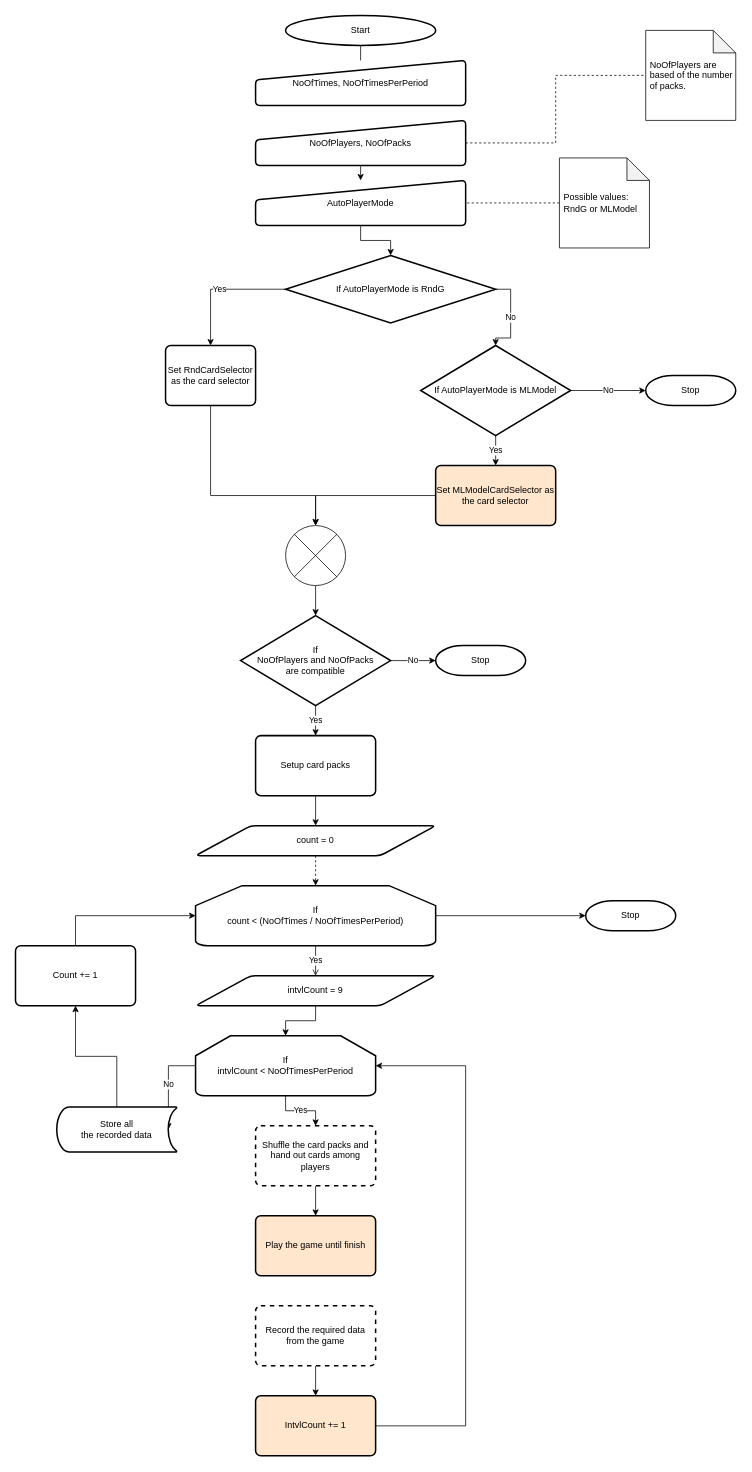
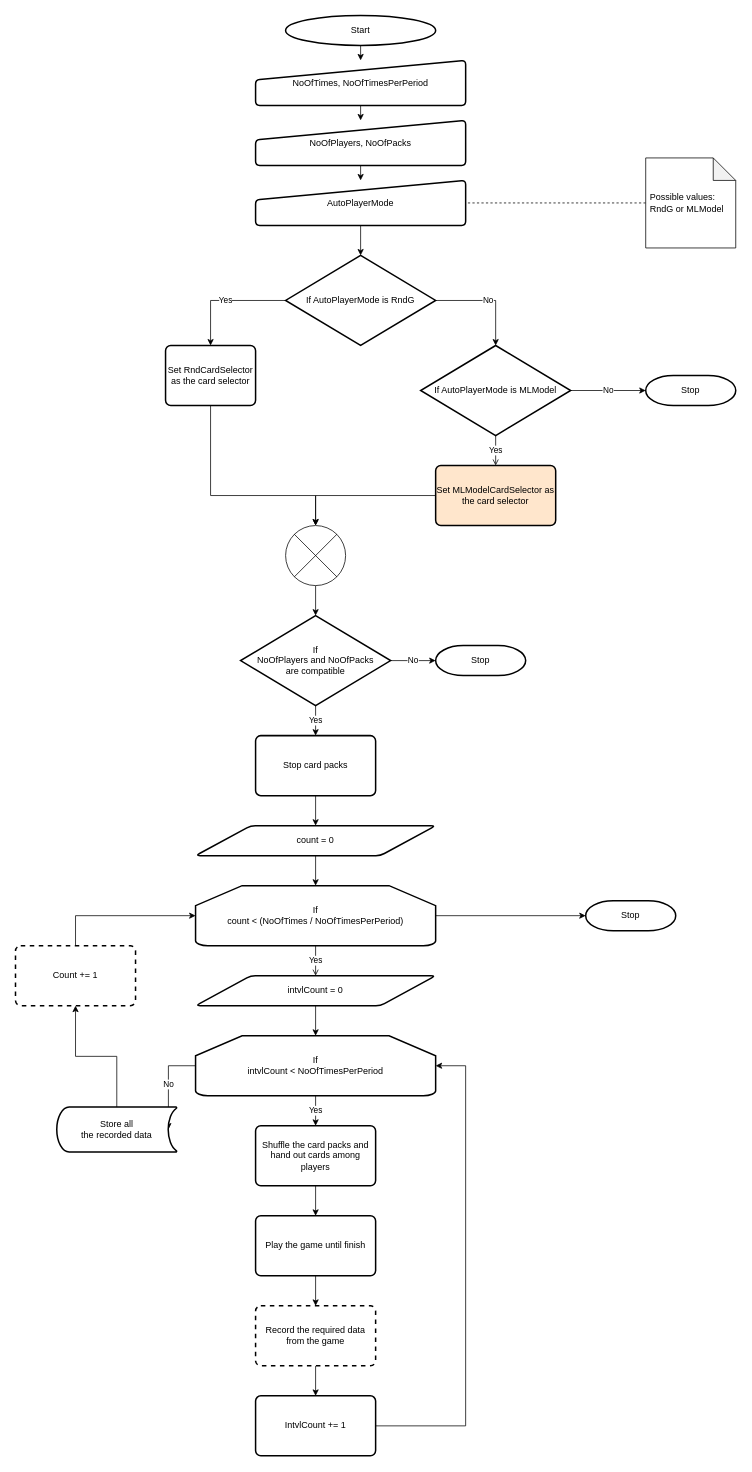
(360, 55) -> (360, 54)
(690, 75) -> none
none -> (360, 110)
(555, 110) -> none
(604, 203) -> (690, 203)
(390, 289) -> (360, 300)
(495, 459) -> (495, 460)
(315, 765) -> (315, 765)
(315, 867) -> (315, 867)
(75, 975) -> (75, 975)
(315, 990) -> (315, 990)
(285, 1065) -> (315, 1065)
(315, 1155) -> (315, 1155)
(315, 1245) -> (315, 1245)
none -> (315, 1287)
(315, 1425) -> (315, 1425)
